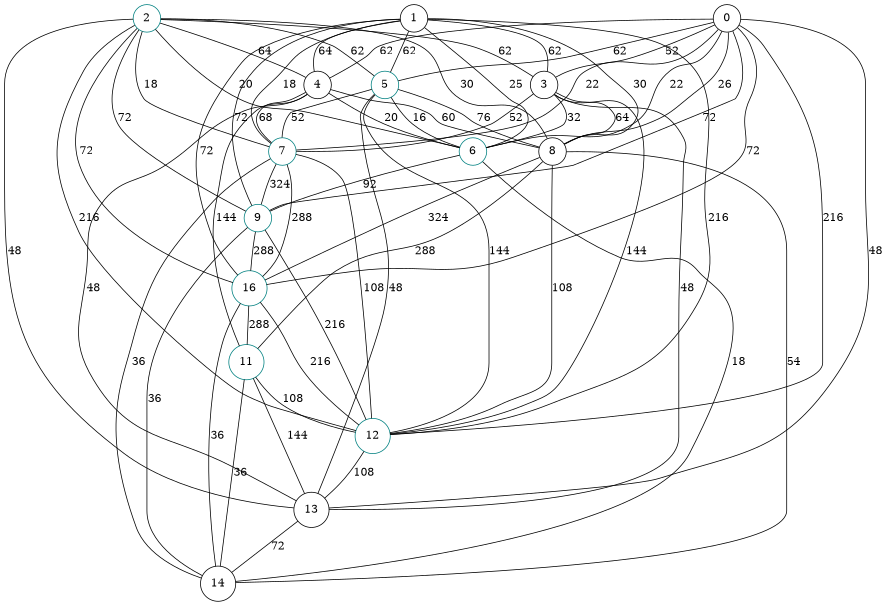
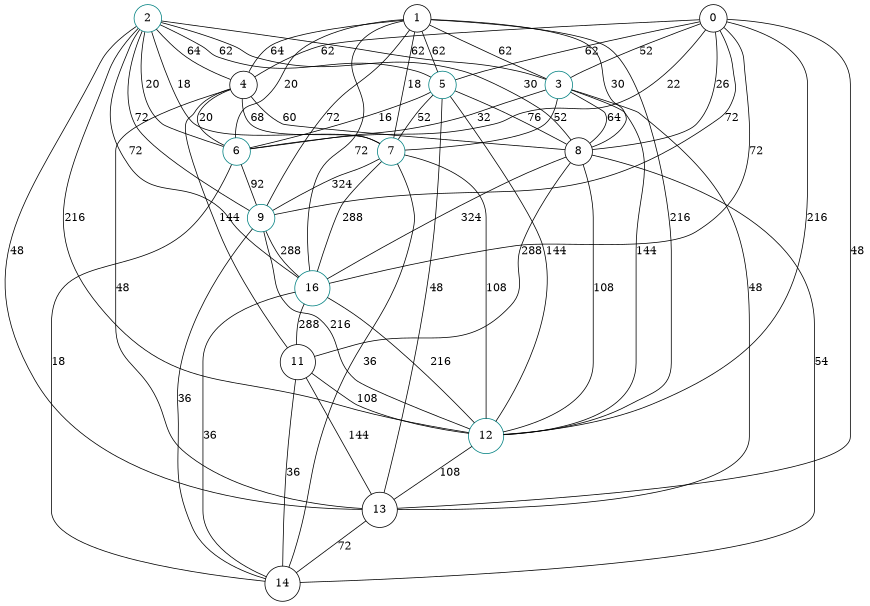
(516, 85) -> (291, 85)
(544, 85) -> (559, 85)
(513, 127) -> none
(246, 362) -> (298, 362)
